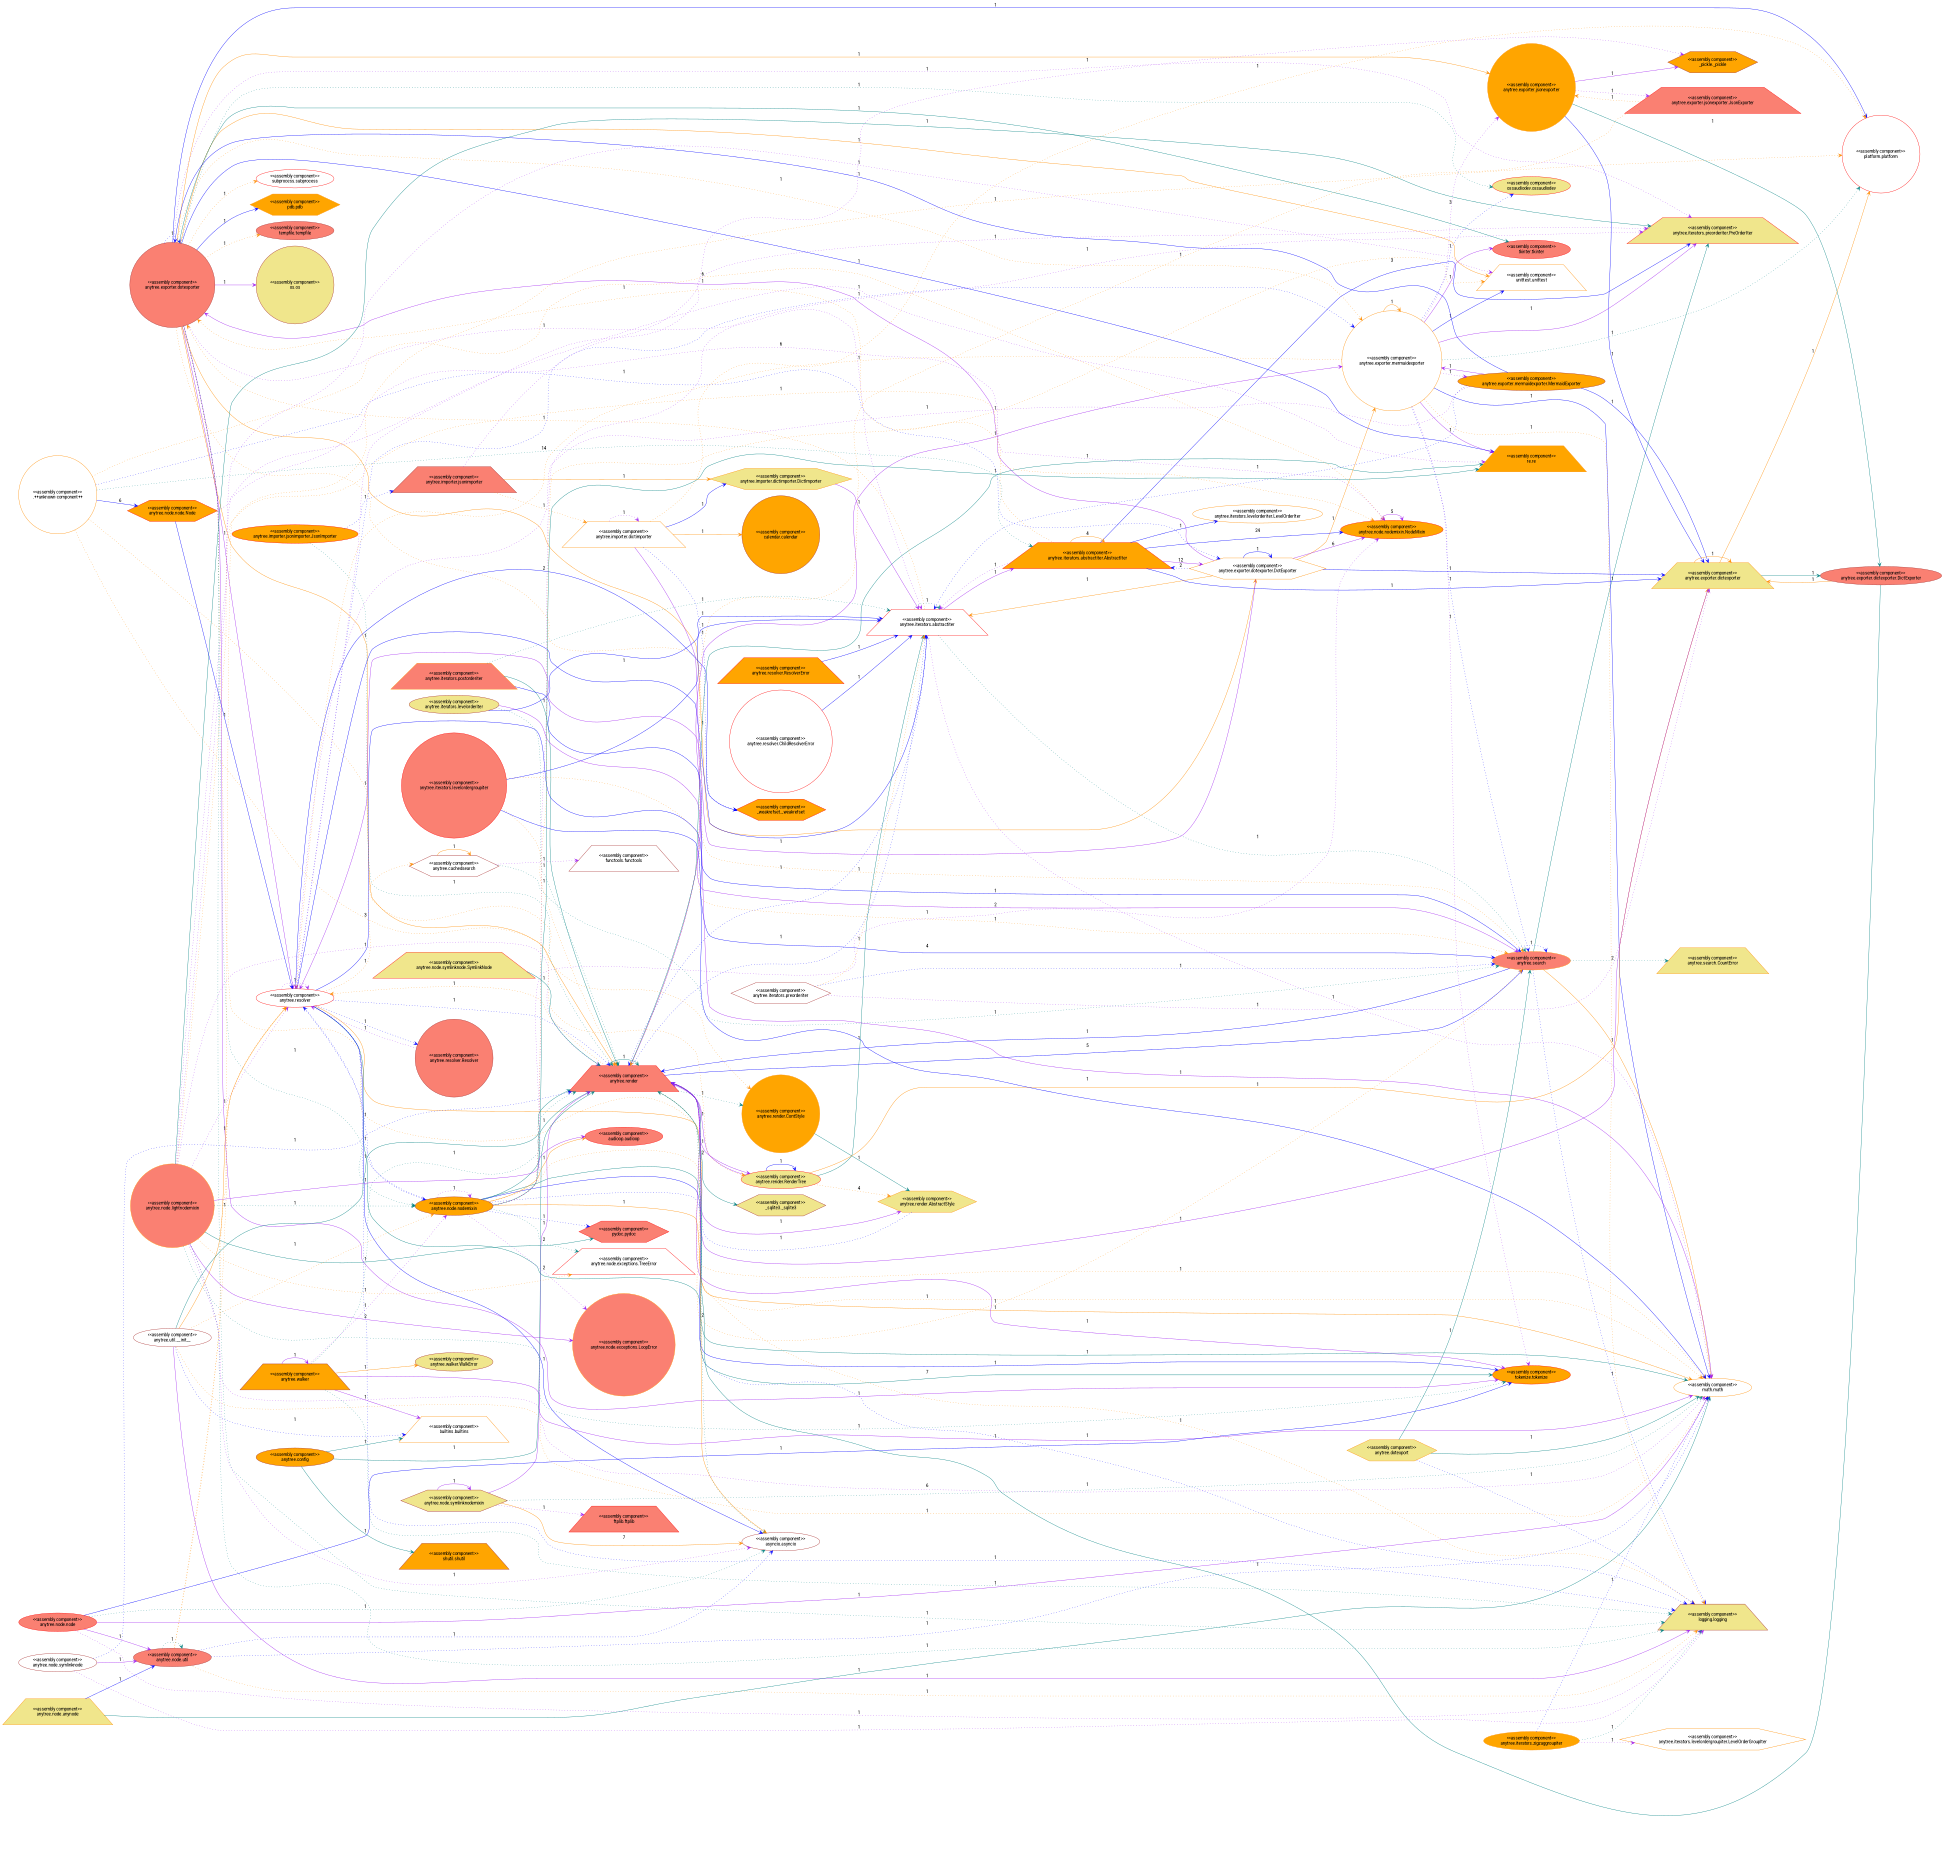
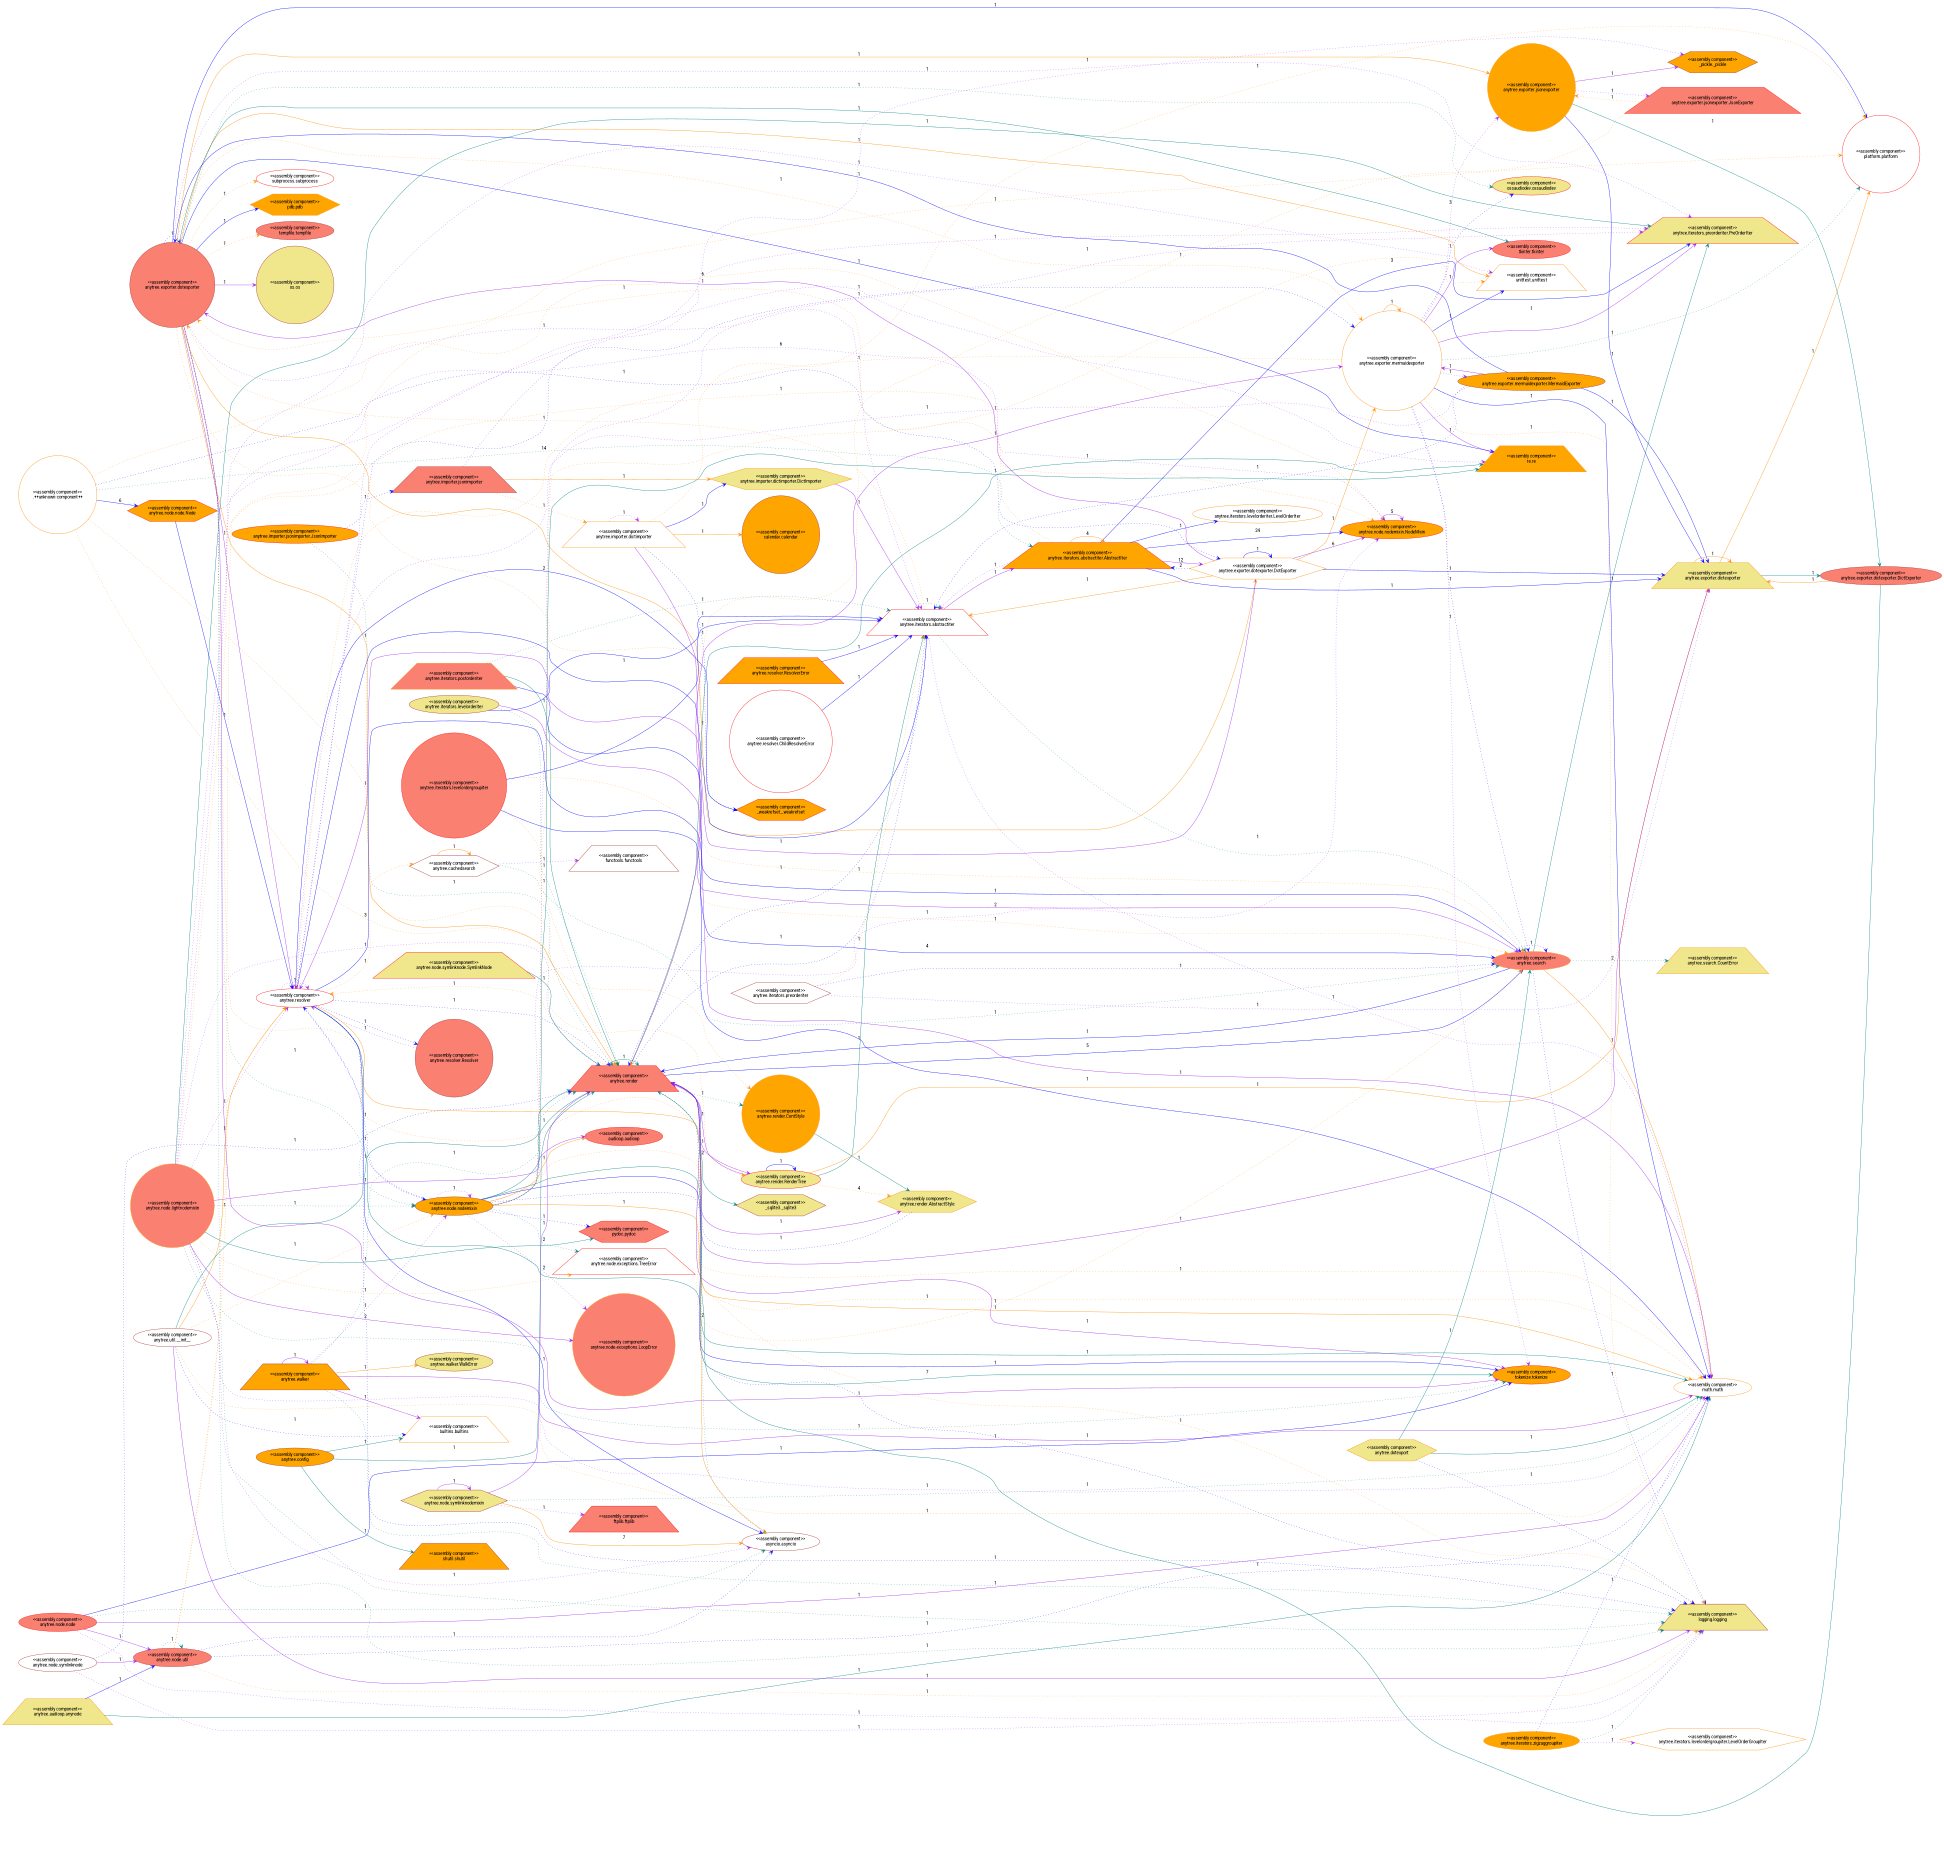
(927, 1486) -> (927, 1486)
(58, 1712) -> (58, 1712)
